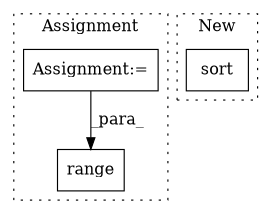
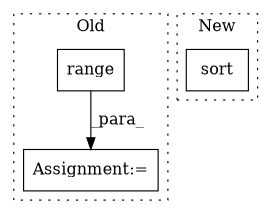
(91, 27) -> (91, 27)
(91, 114) -> (91, 114)
